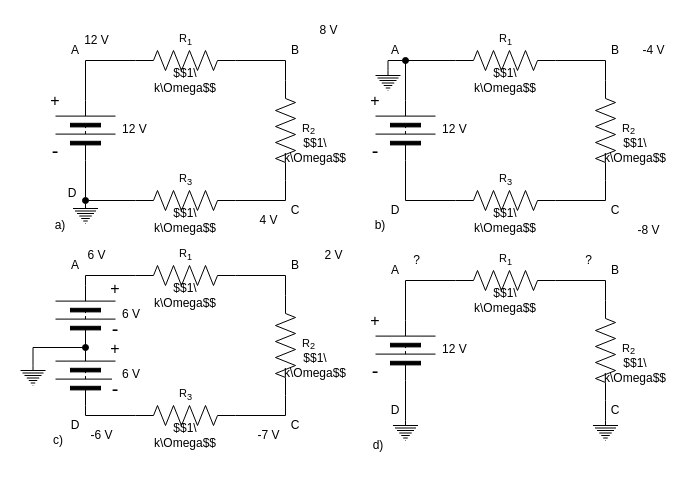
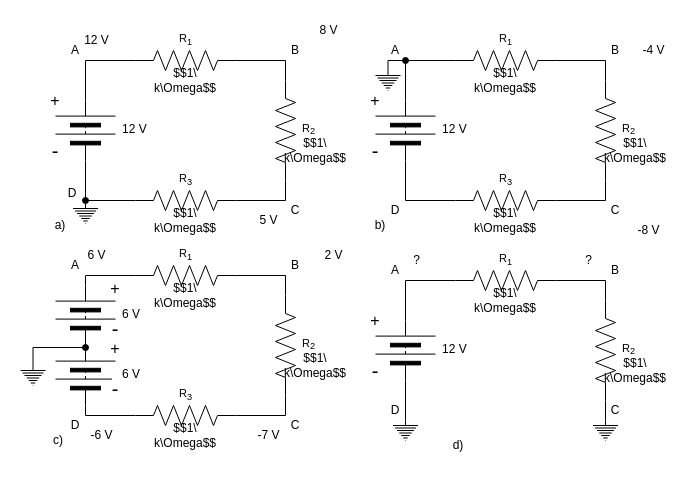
(269, 221) -> (269, 221)
(378, 446) -> (458, 446)
